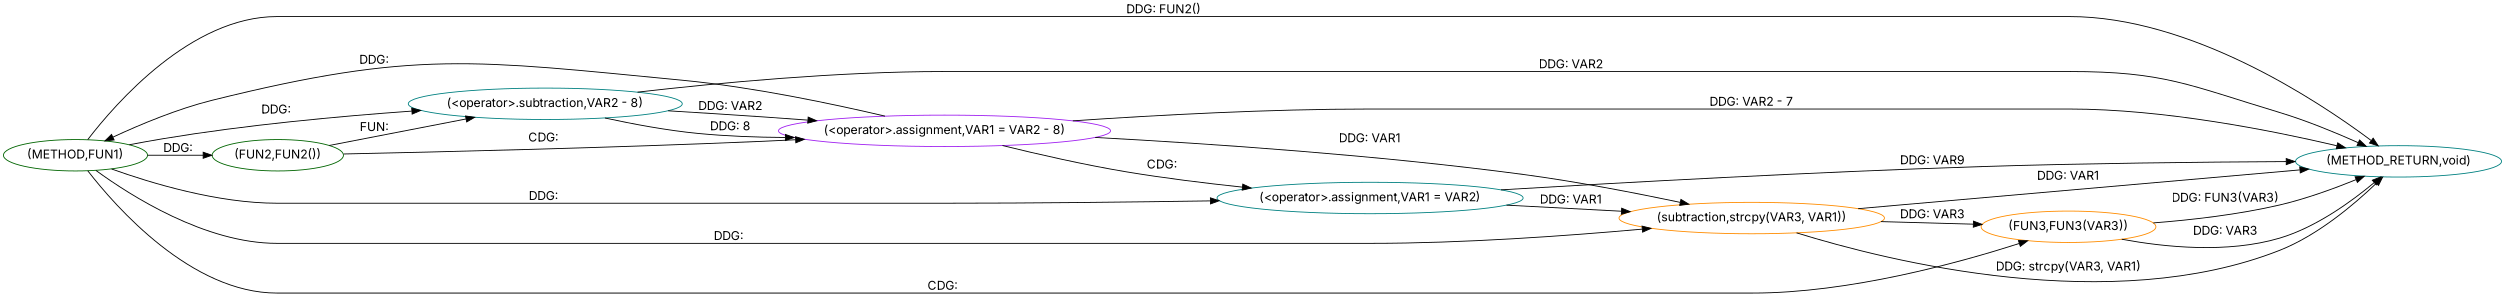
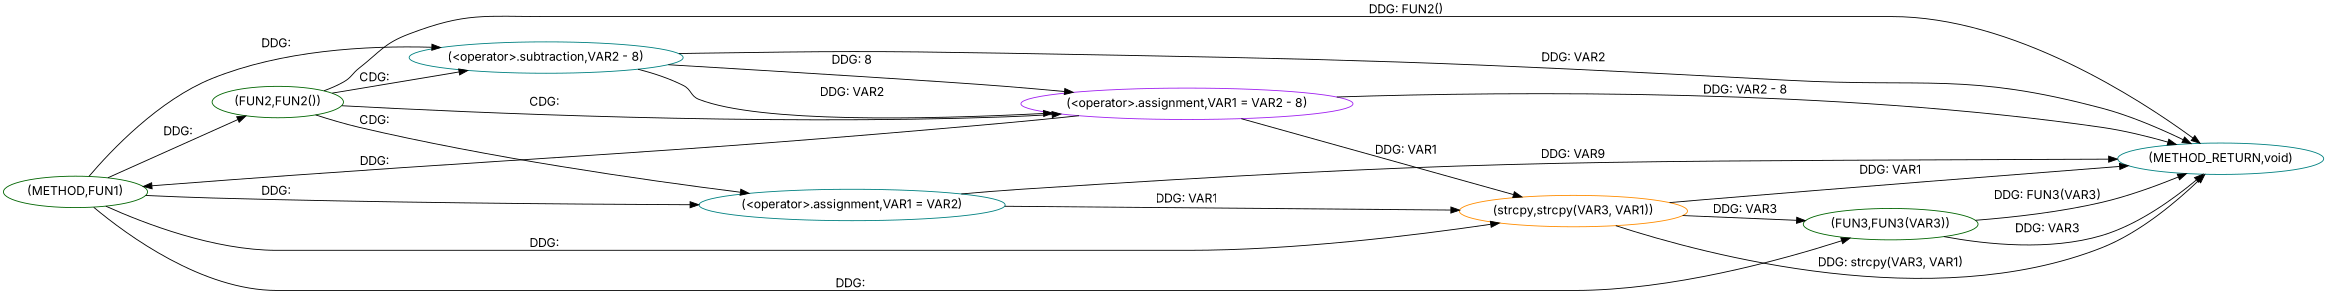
(1222, 17) -> (1262, 17)
(1752, 102) -> (1745, 90)
(376, 128) -> (376, 78)
(1122, 171) -> (548, 164)
(1752, 218) -> (1573, 211)
(2068, 227) -> (1891, 224)
(945, 287) -> (852, 284)
